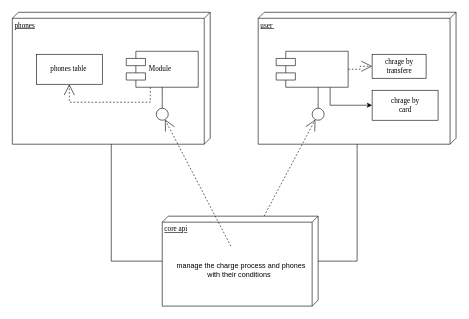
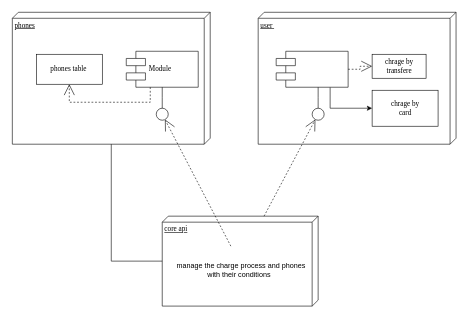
(405, 105) -> (405, 108)
(357, 222) -> none
